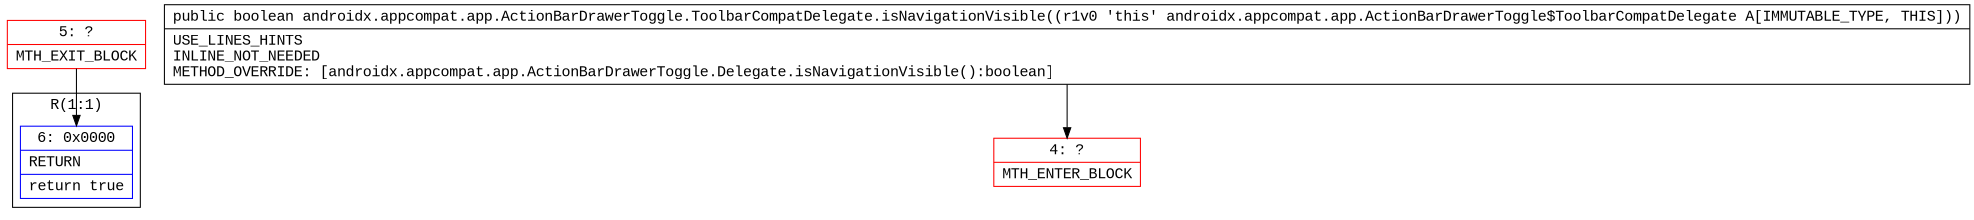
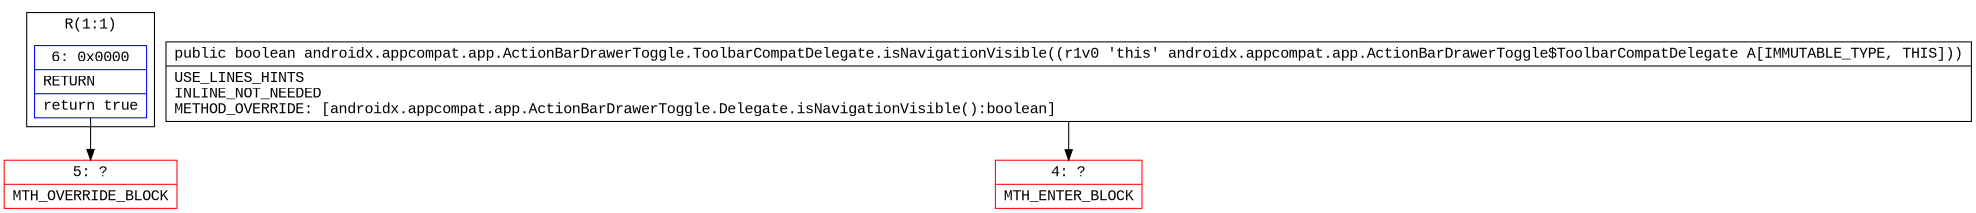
(76, 56) -> (91, 196)
(76, 86) -> (91, 134)
